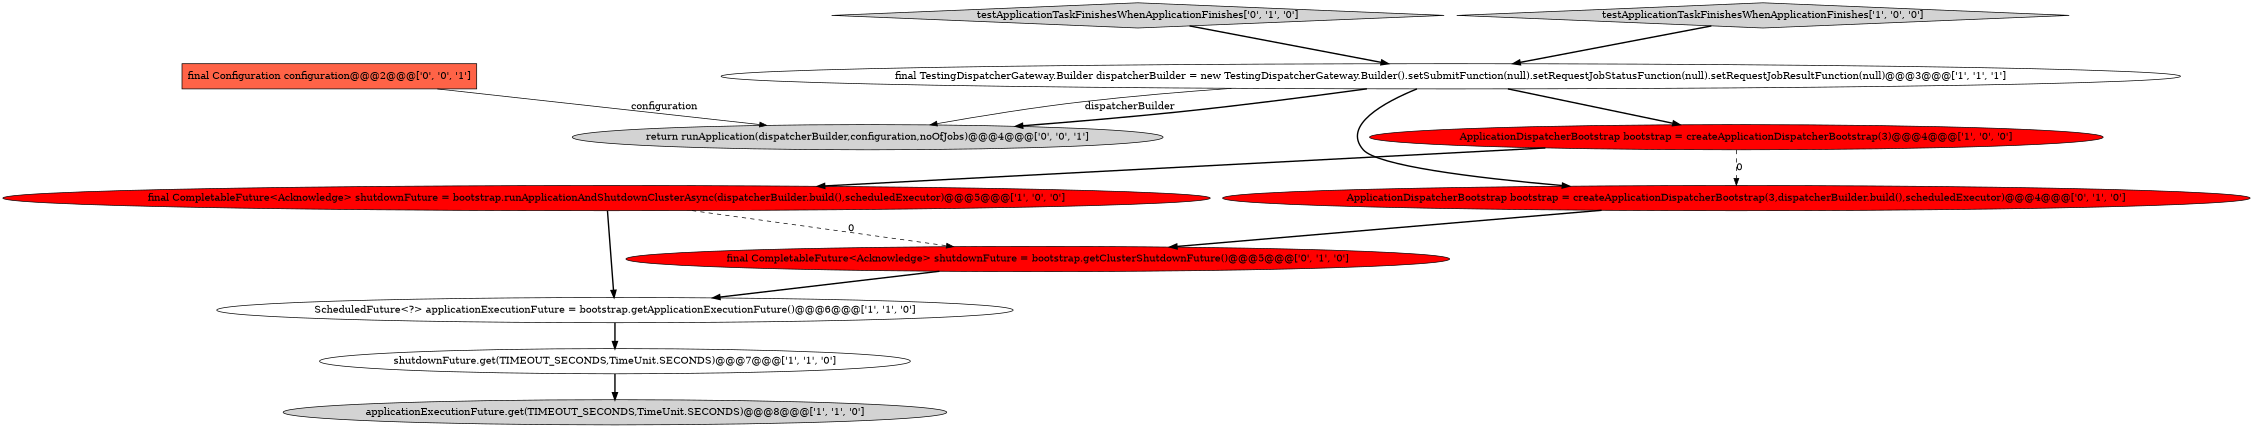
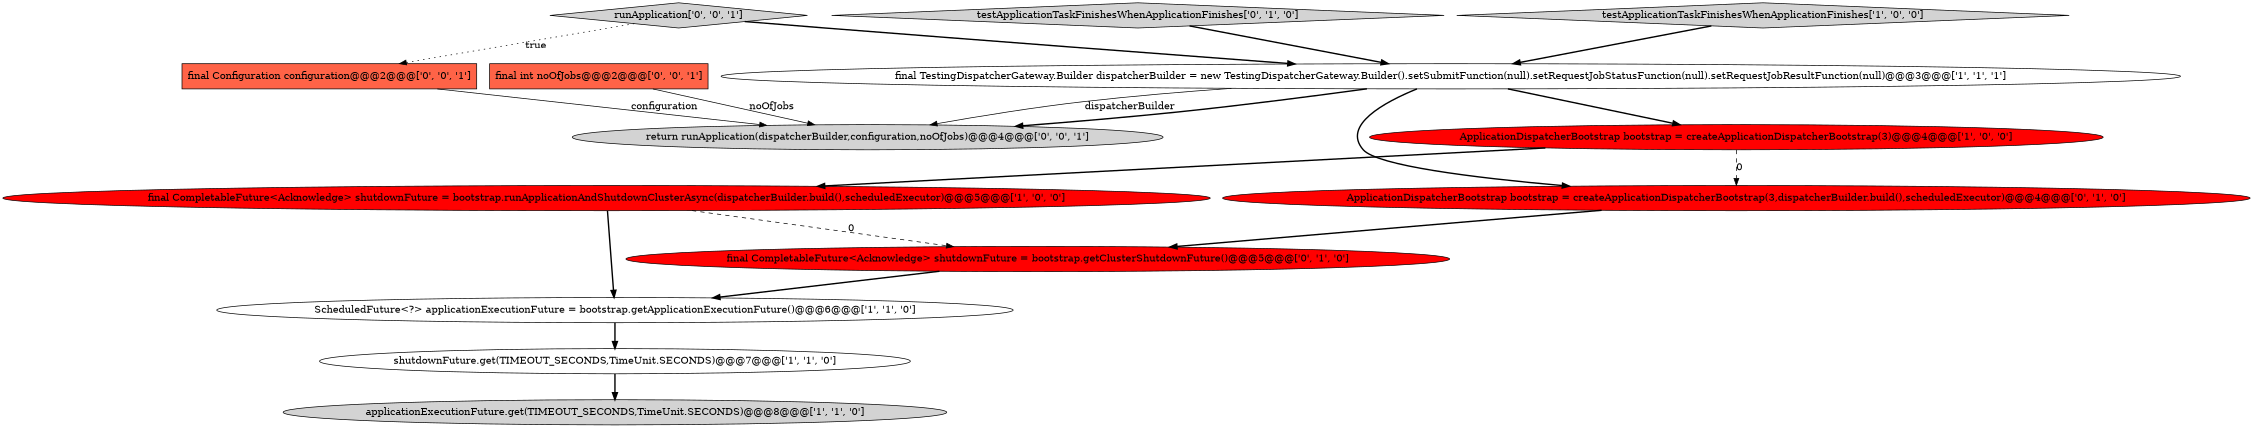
none -> (679, 15)
none -> (599, 76)
